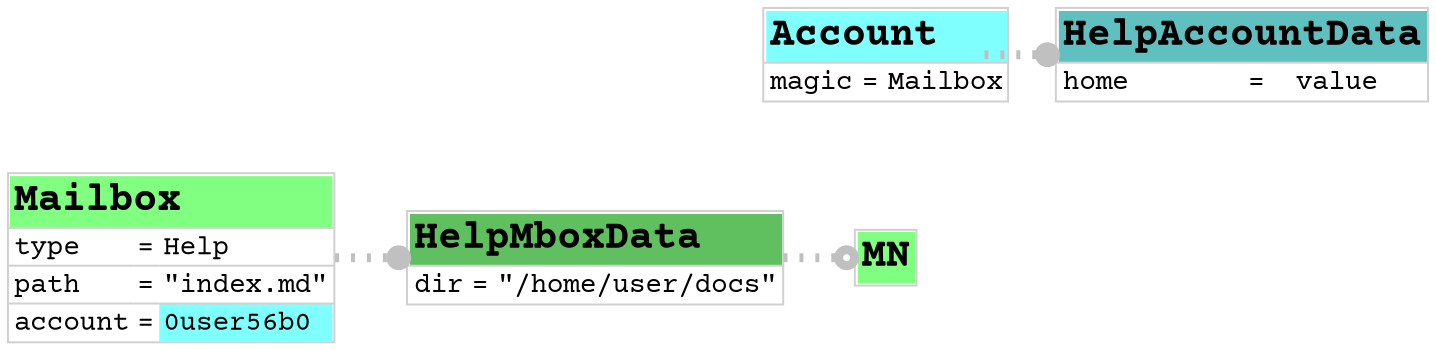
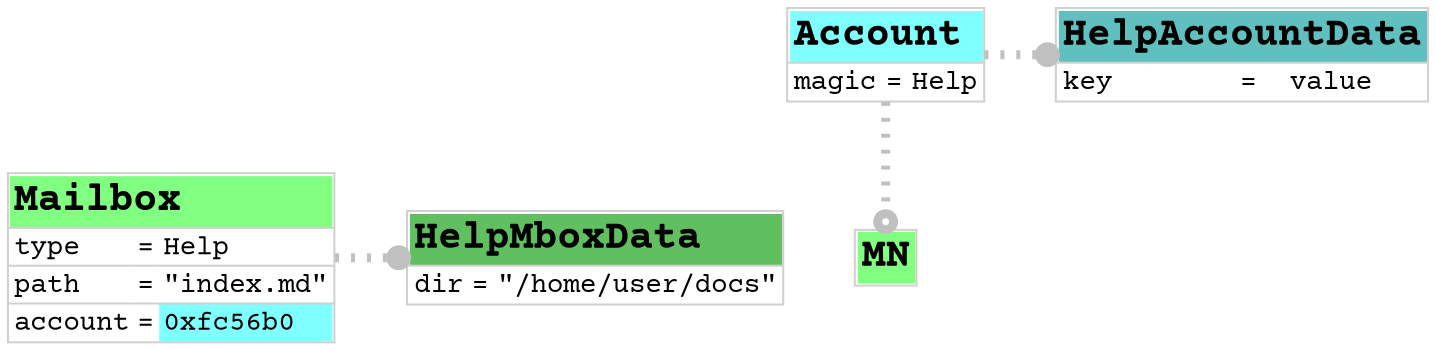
(945, 81) -> (945, 81)
(1097, 81) -> (1088, 81)
(811, 258) -> (886, 157)
(238, 321) -> (230, 321)
